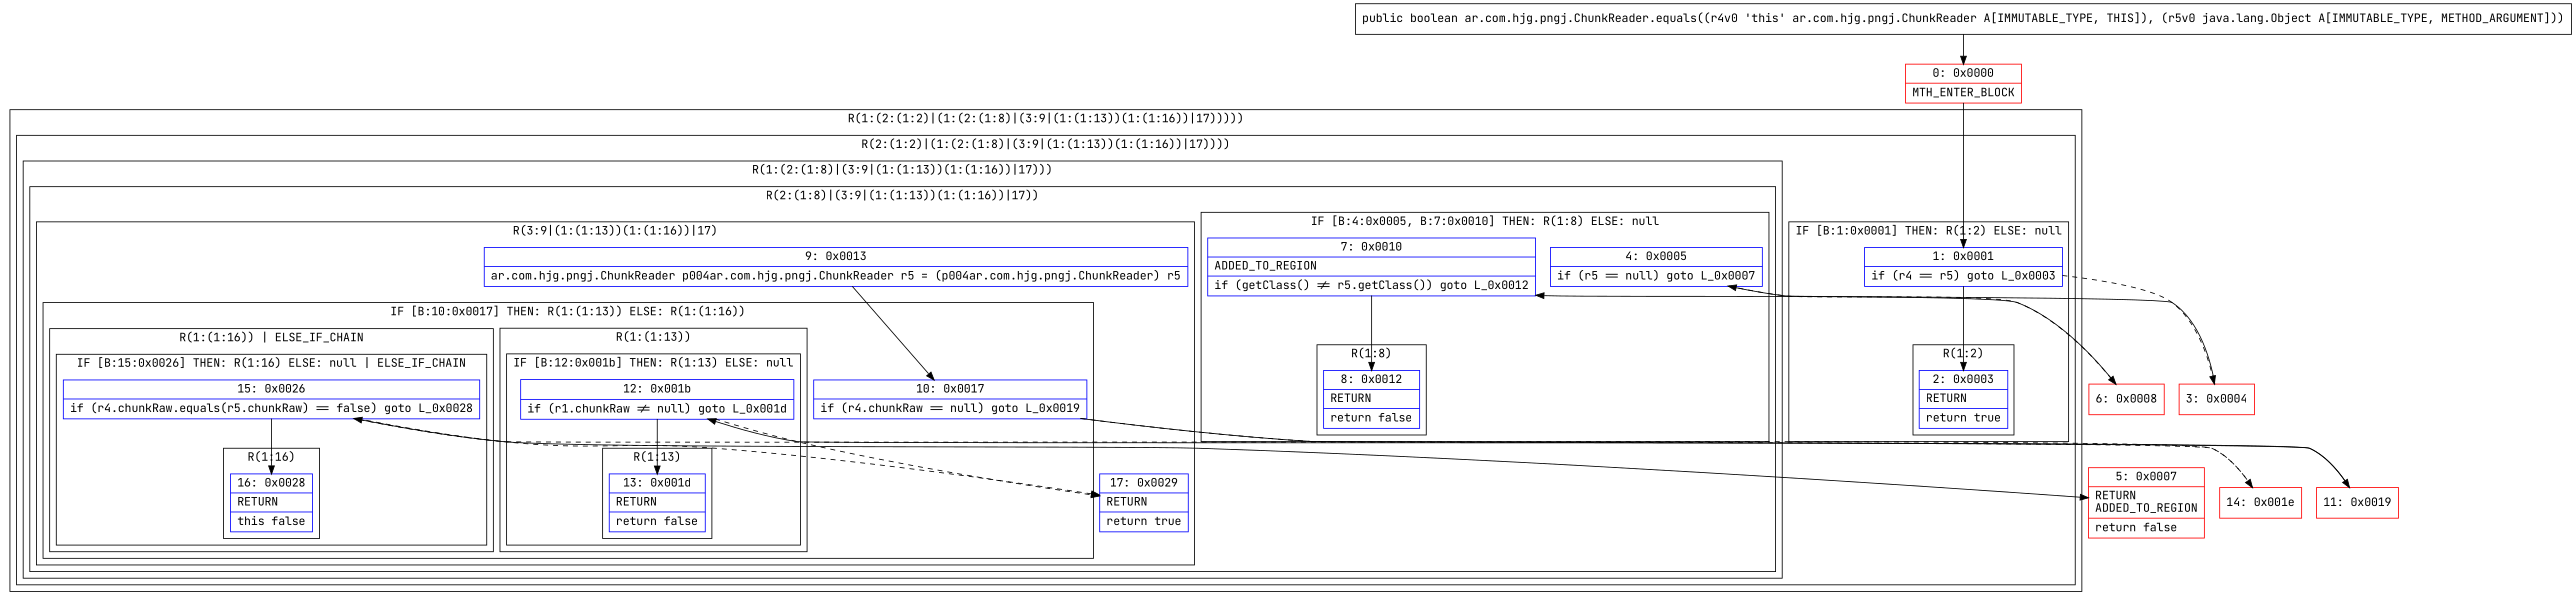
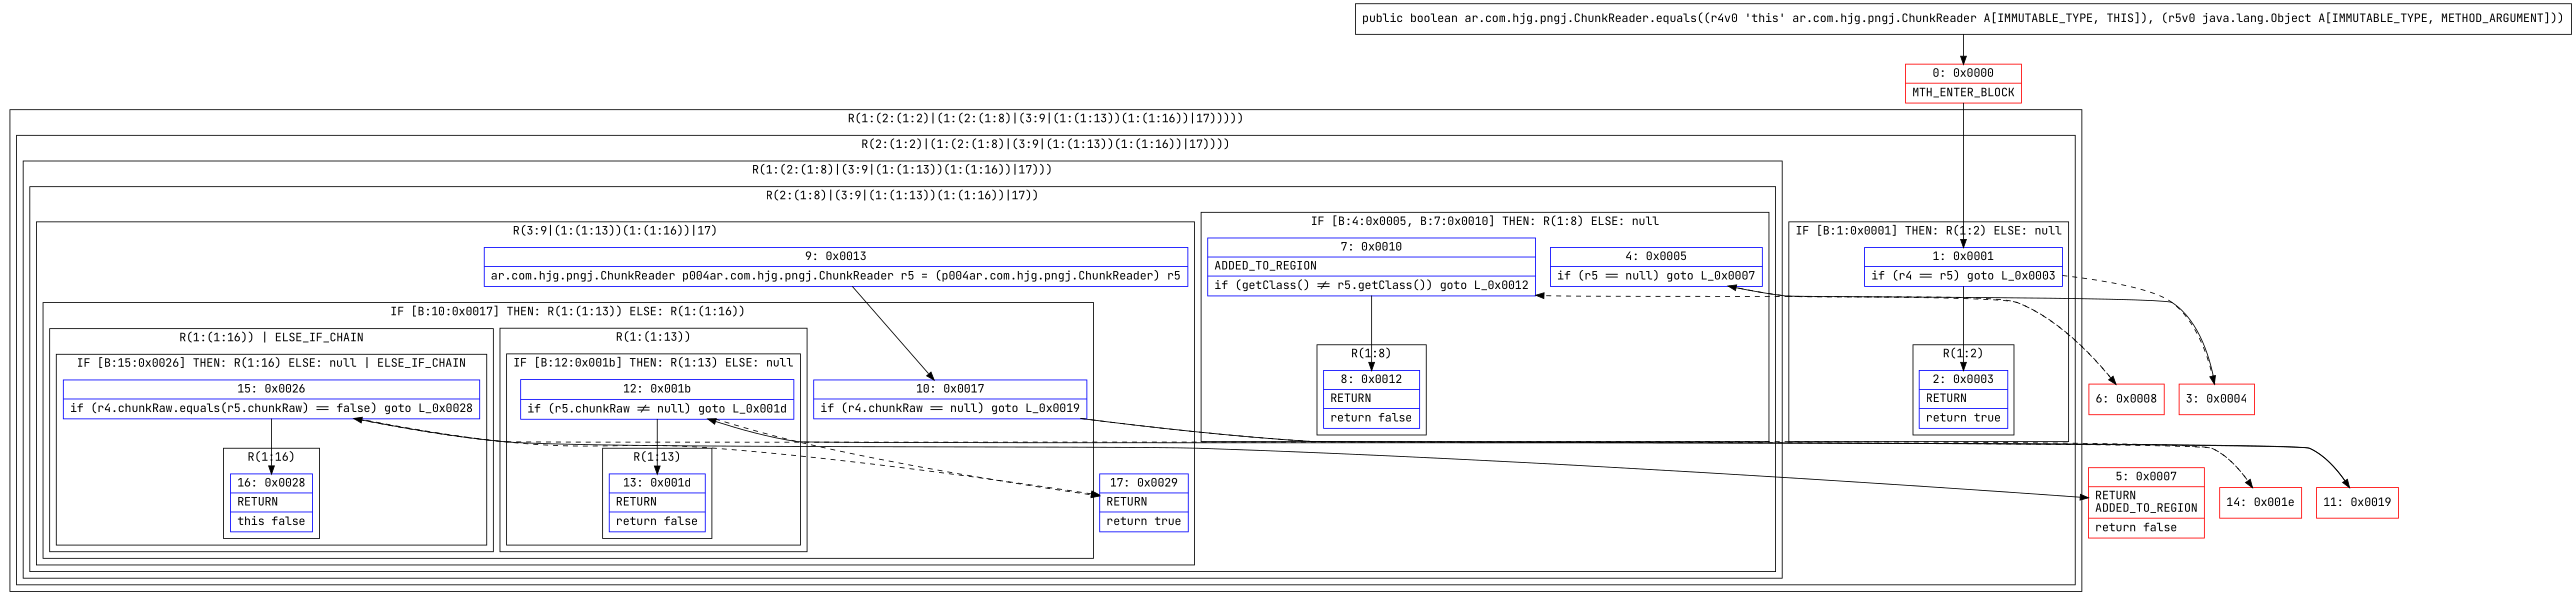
(1755, 296) -> (1755, 296)
(657, 409) -> (657, 409)
